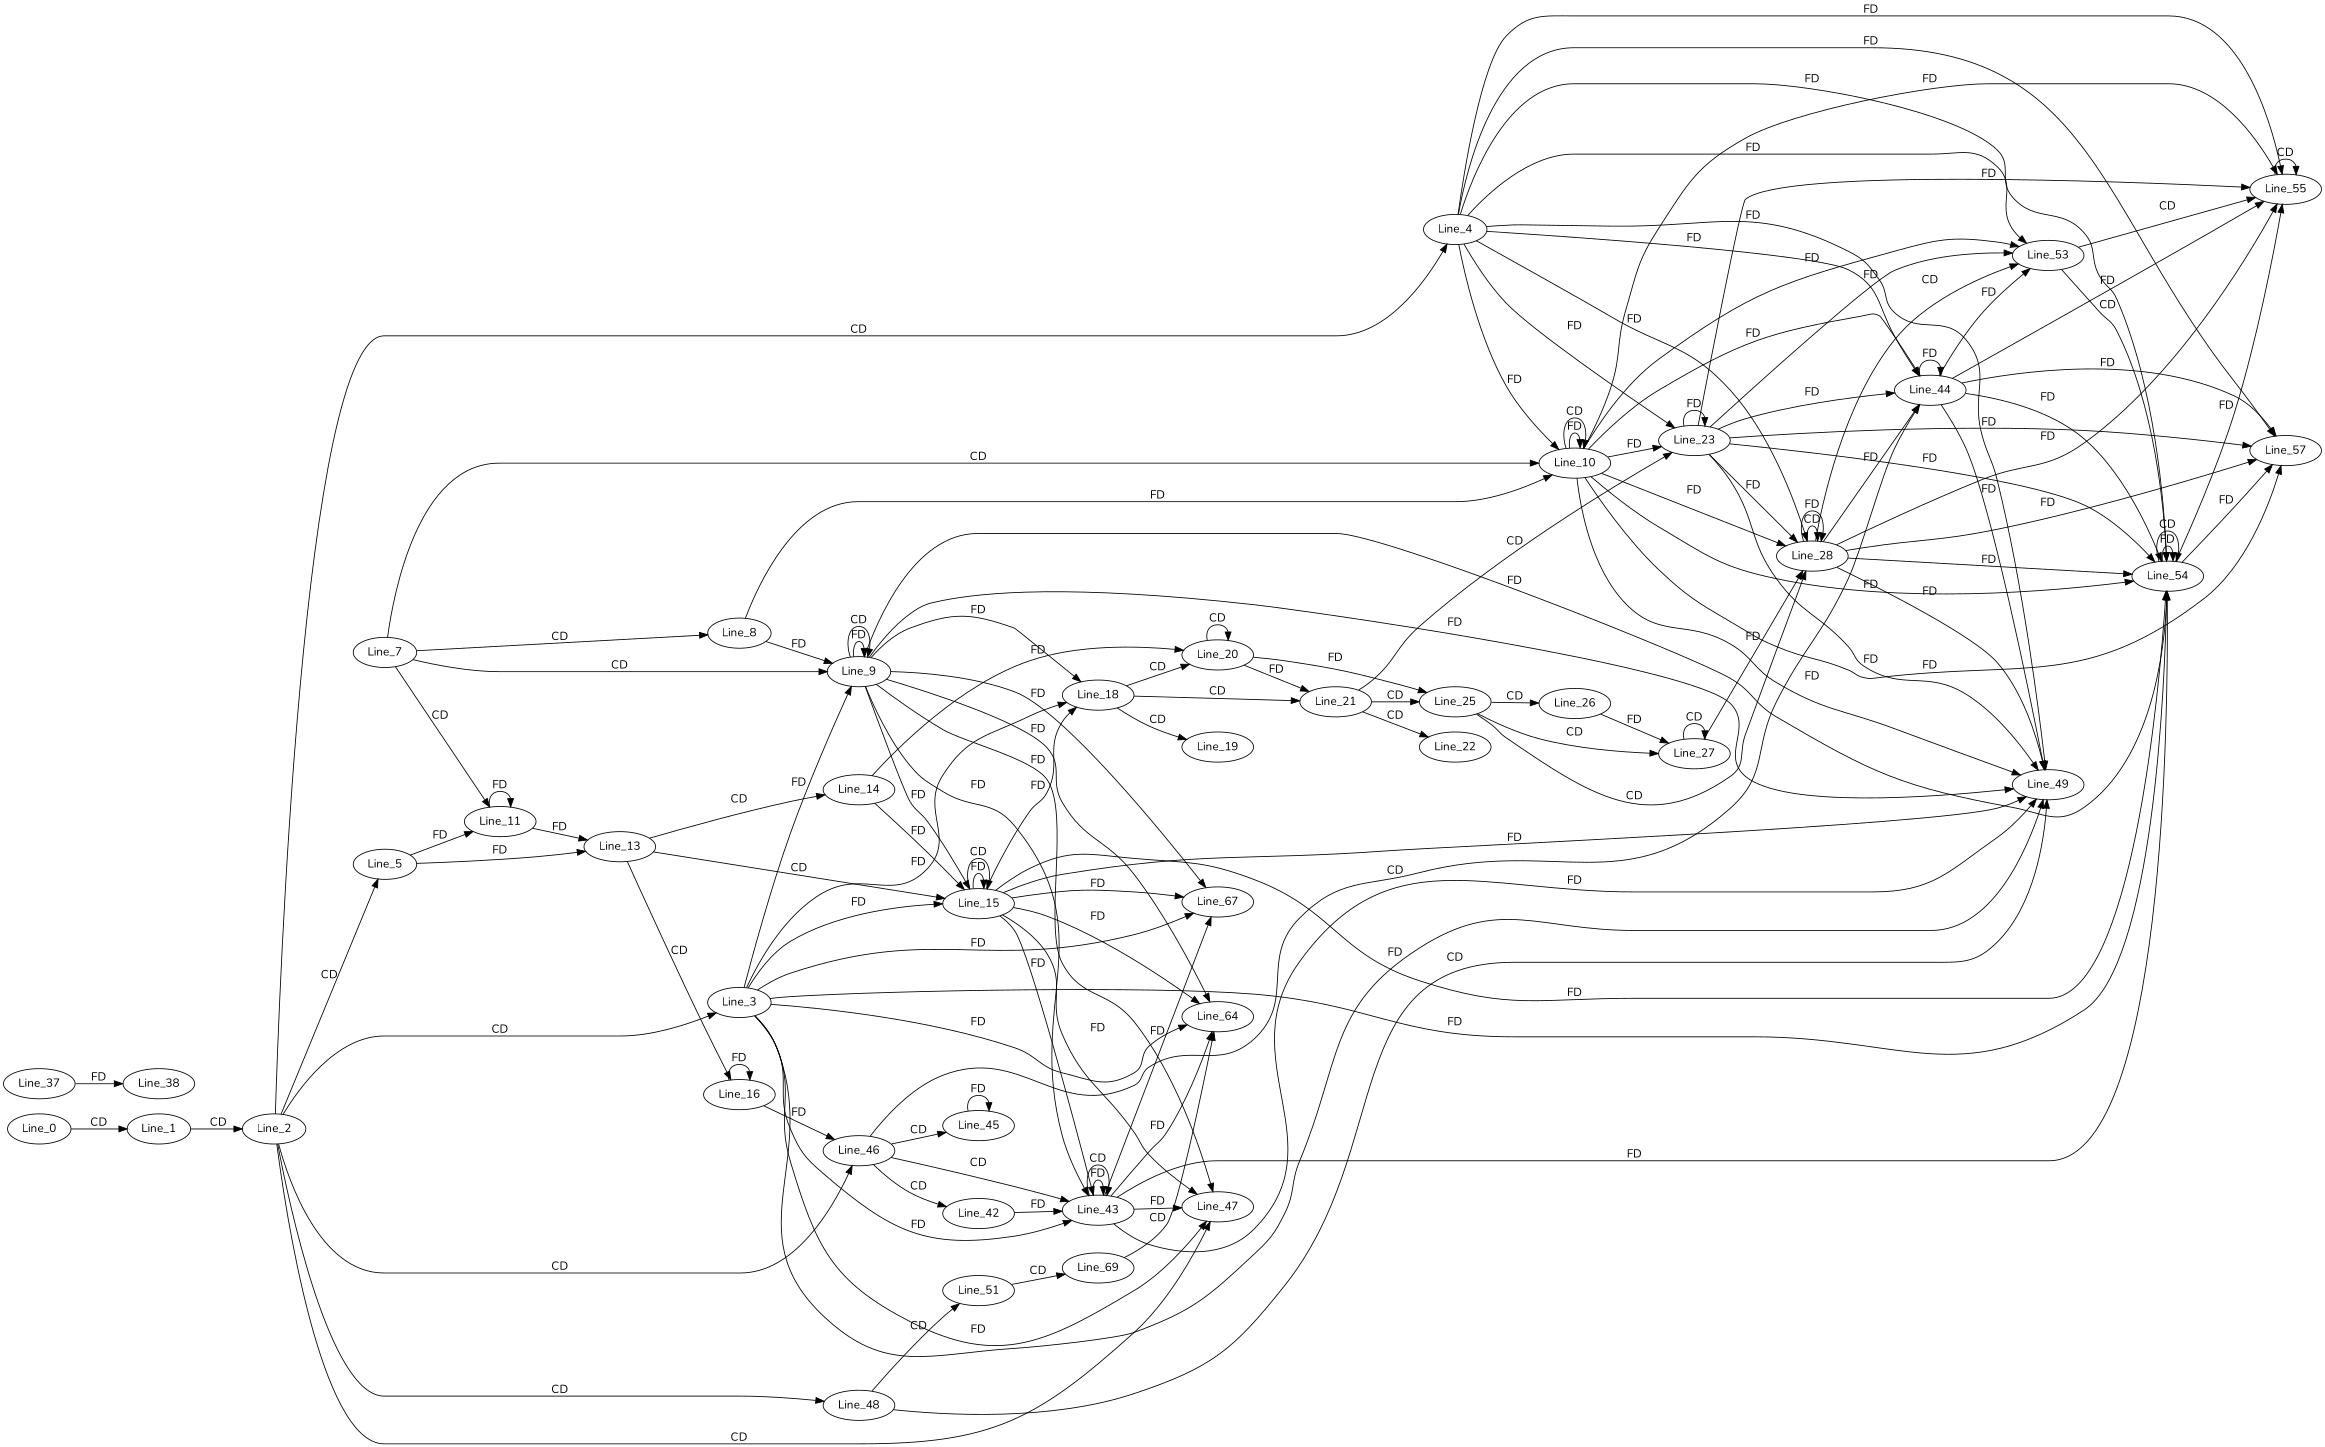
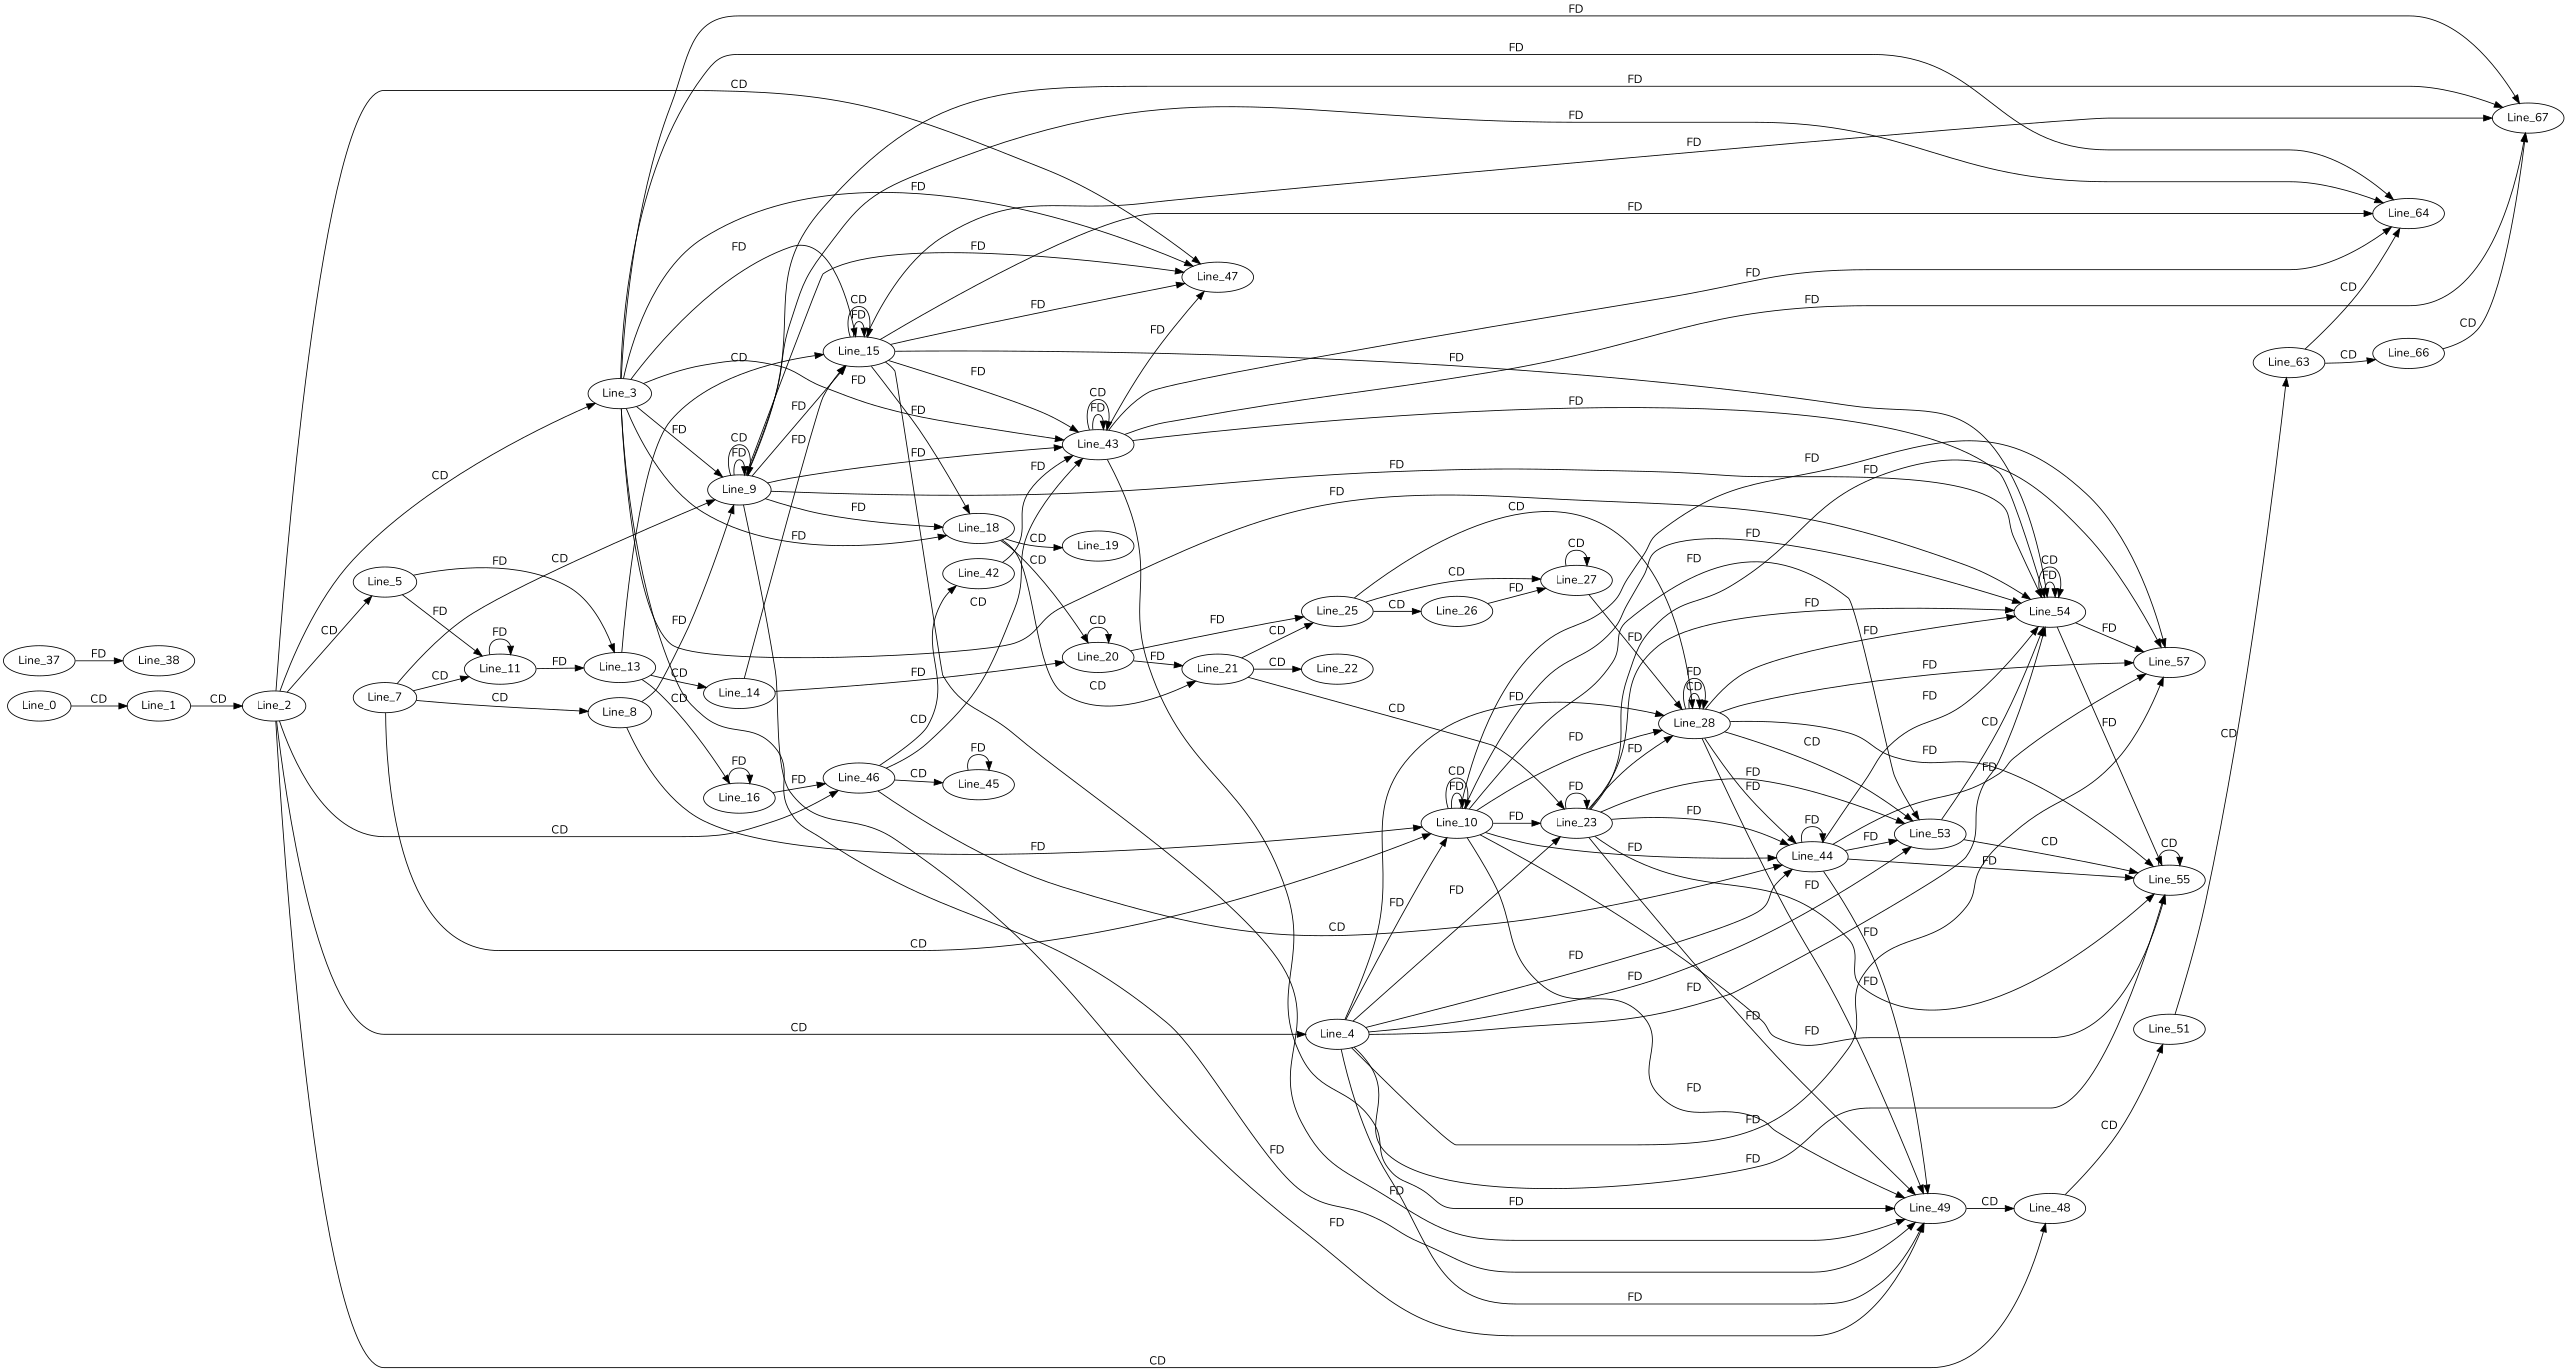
none -> (2409, 353)
(1413, 1002) -> (1986, 1209)
(1098, 1268) -> (2289, 363)
